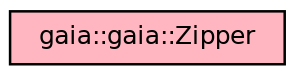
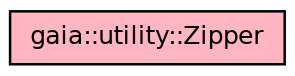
(147, 38) -> (147, 38)
